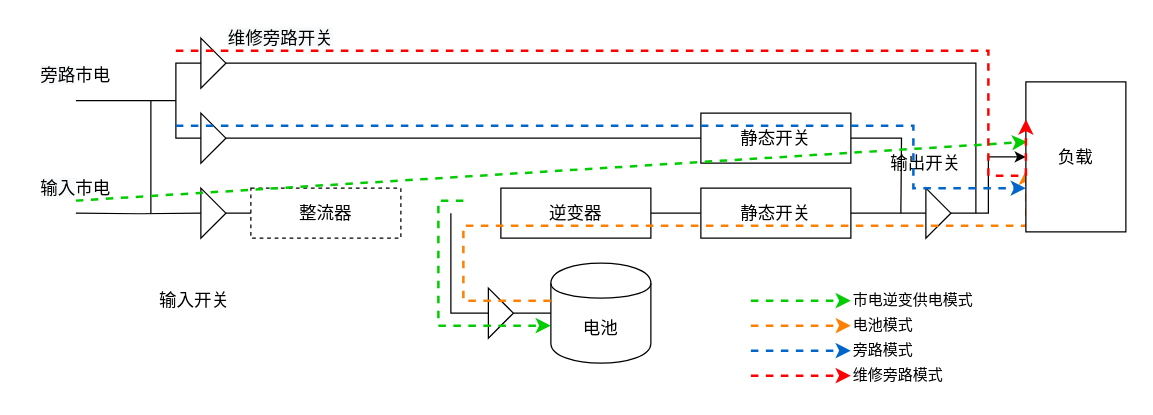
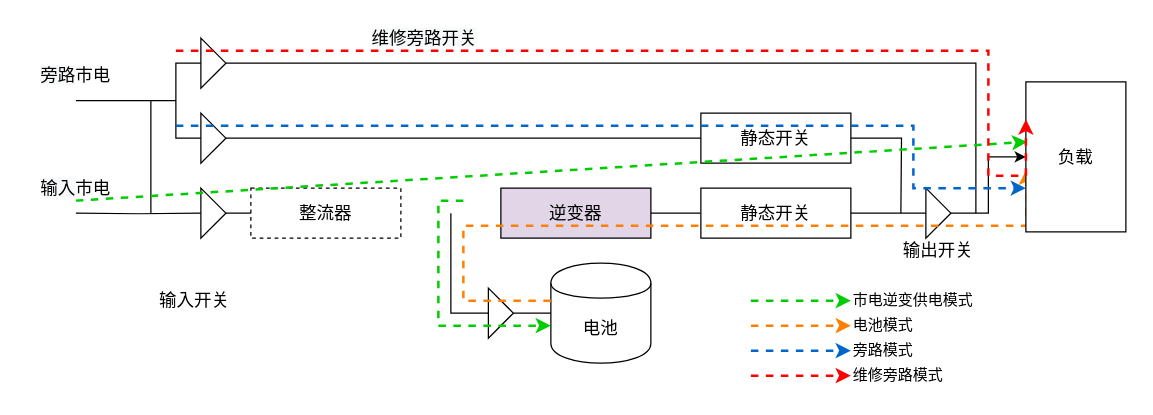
(301, 38) -> (444, 38)
(926, 163) -> (938, 251)
(576, 213) -> (576, 213)
